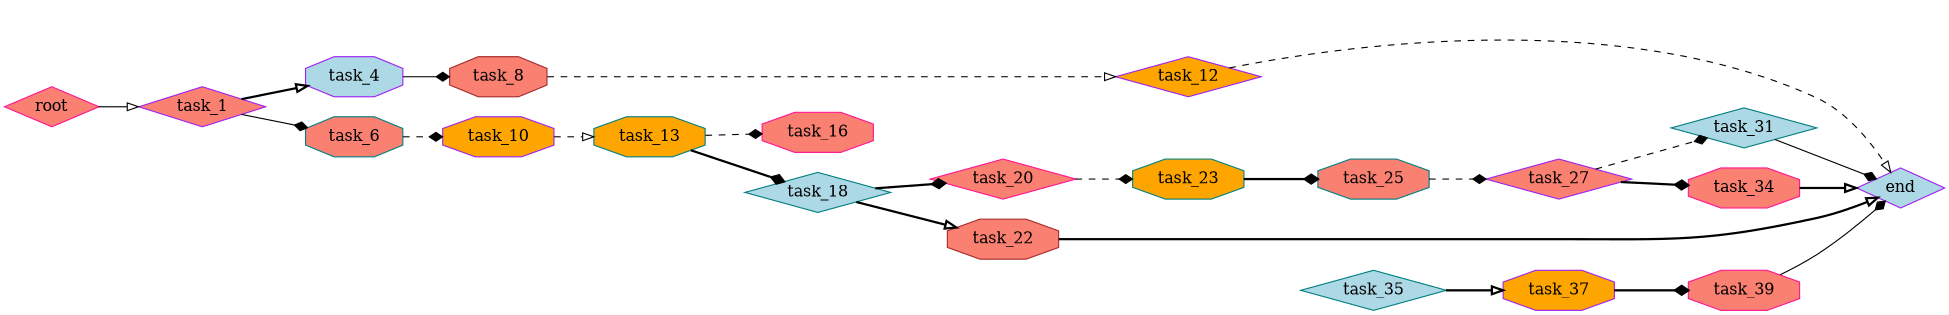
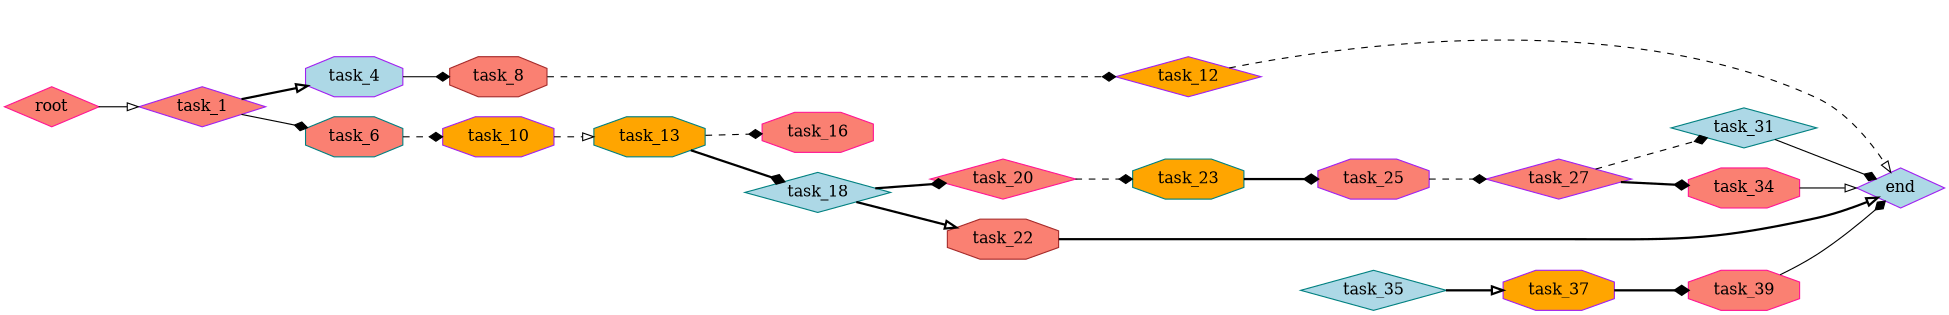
(825, 77) -> (825, 77)
(1373, 179) -> (1373, 179)
(1822, 188) -> (1822, 188)
